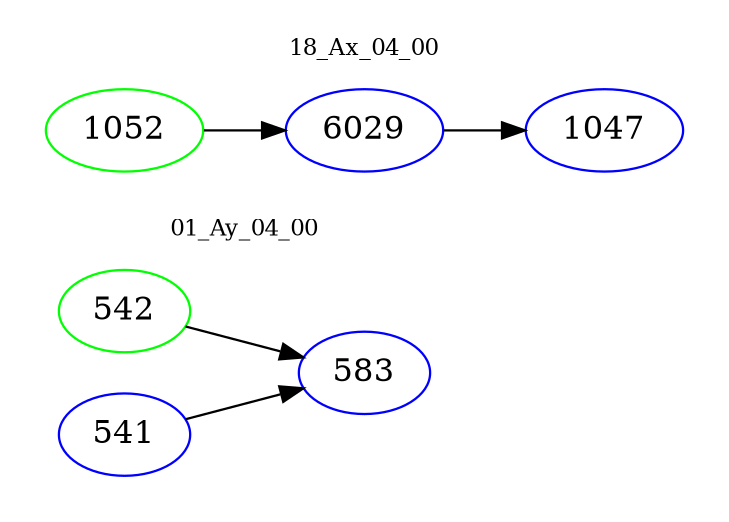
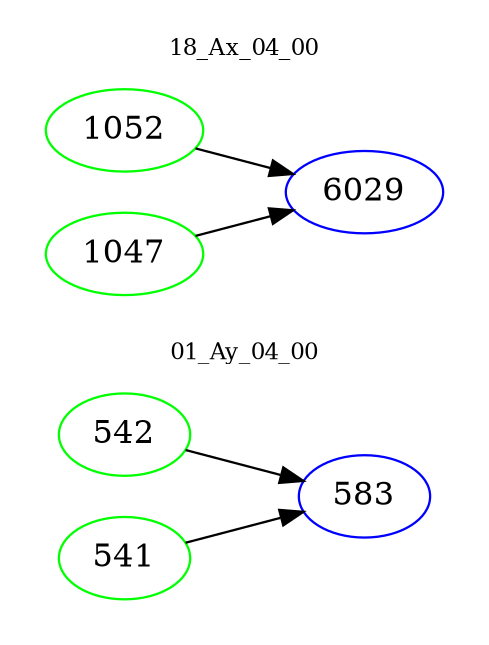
(473, 130) -> (233, 226)
(604, 130) -> (125, 254)
(125, 435) -> (125, 558)
